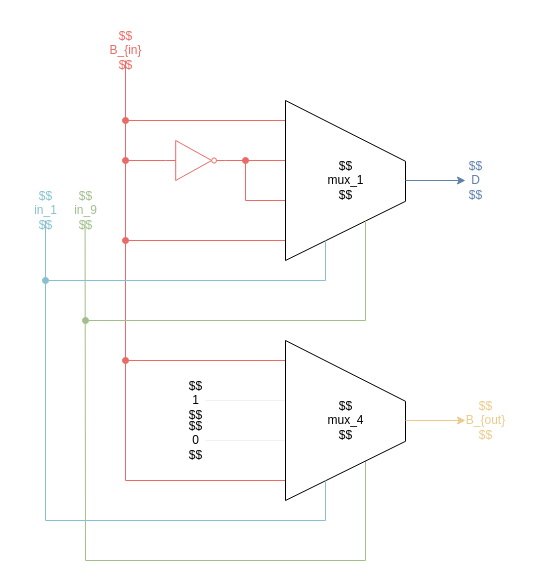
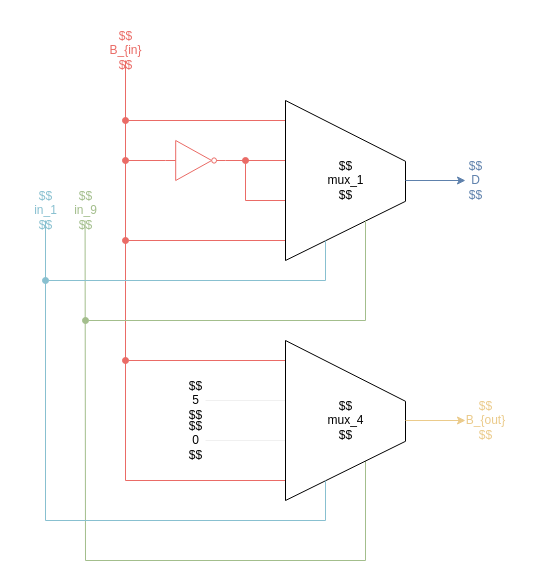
(196, 401) -> (196, 401)
